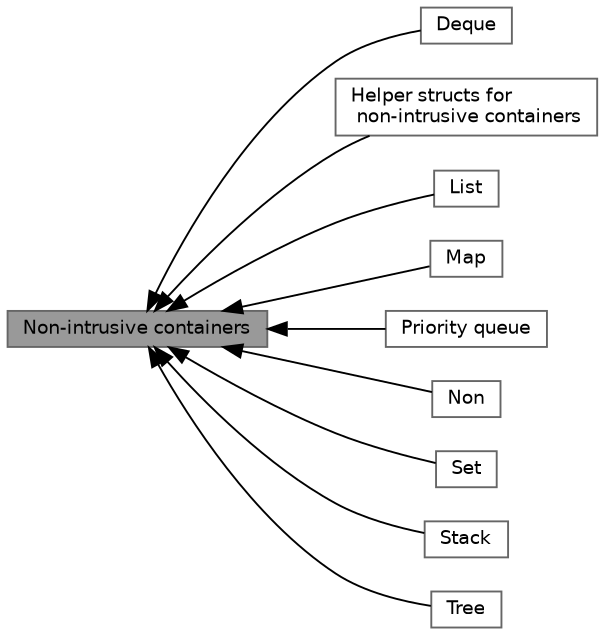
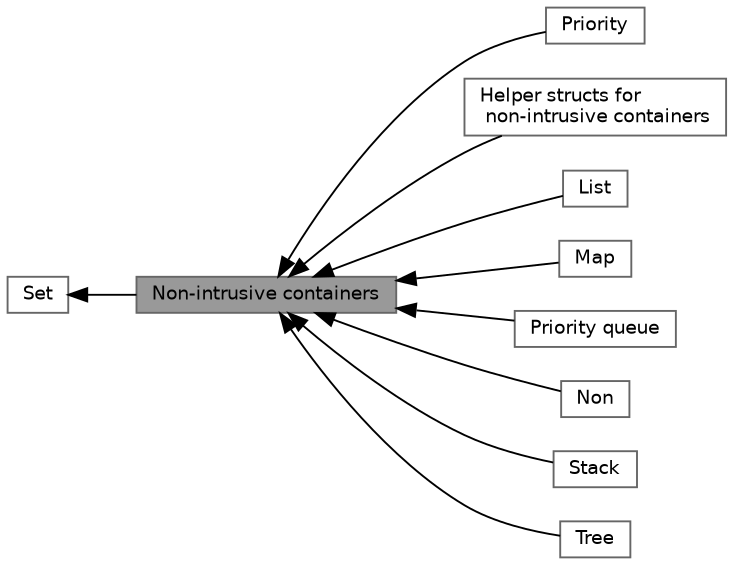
(466, 26) -> (595, 26)
(306, 421) -> (112, 295)
